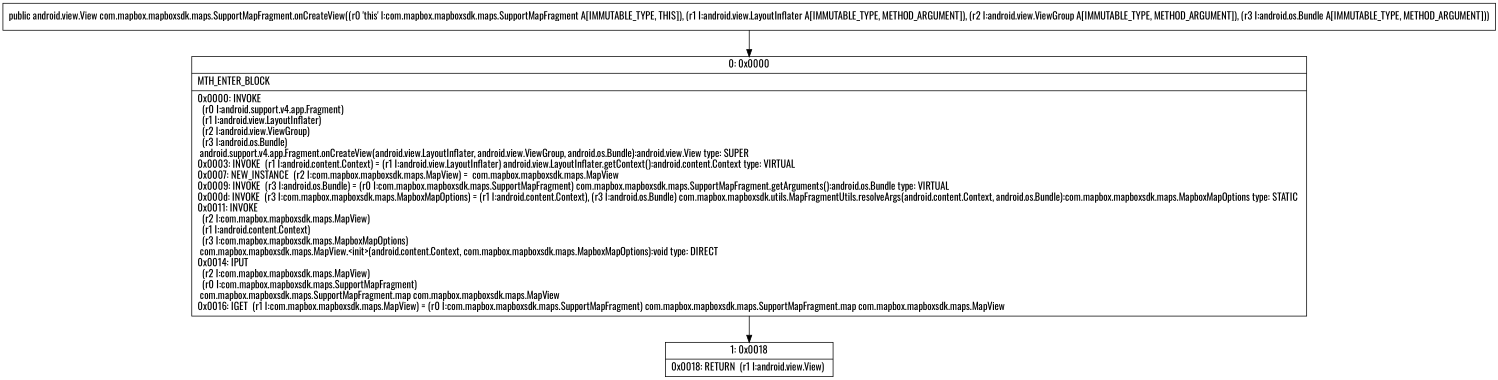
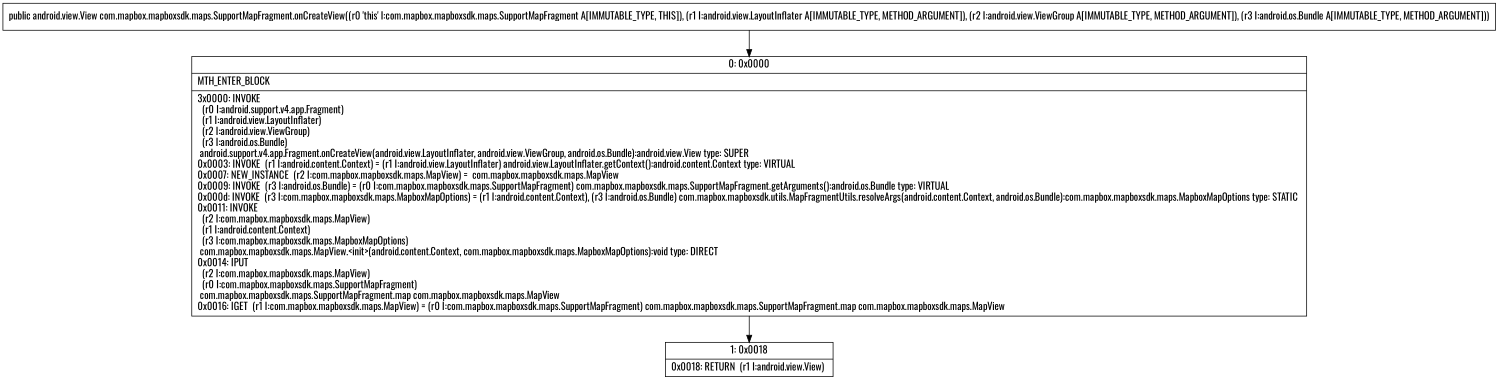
(232, 99) -> (232, 99)
